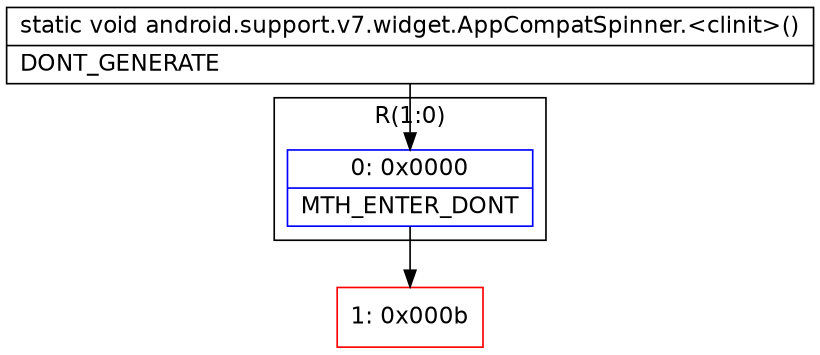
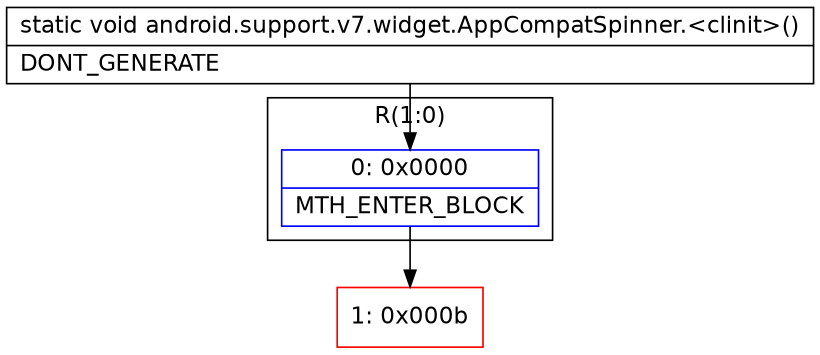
(410, 206) -> (410, 206)
